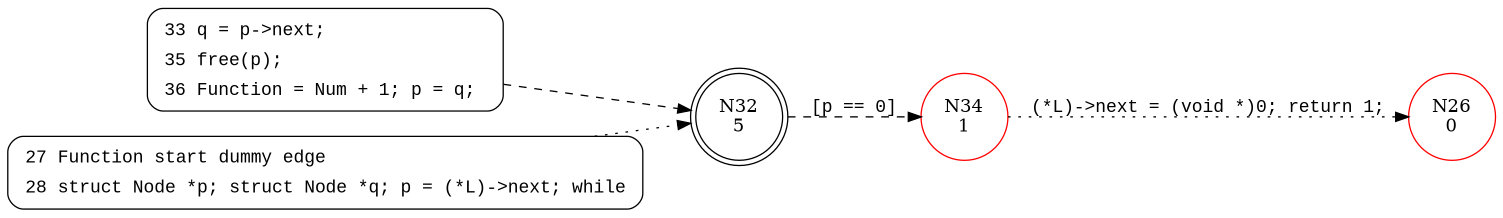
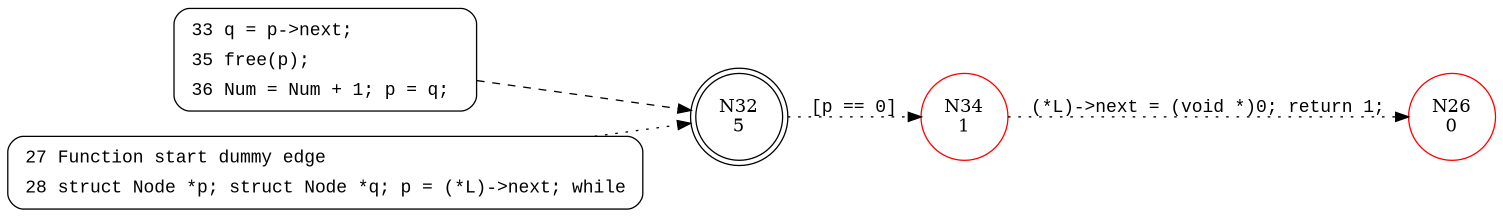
(342, 90) -> (342, 90)
(848, 117) -> (848, 117)
